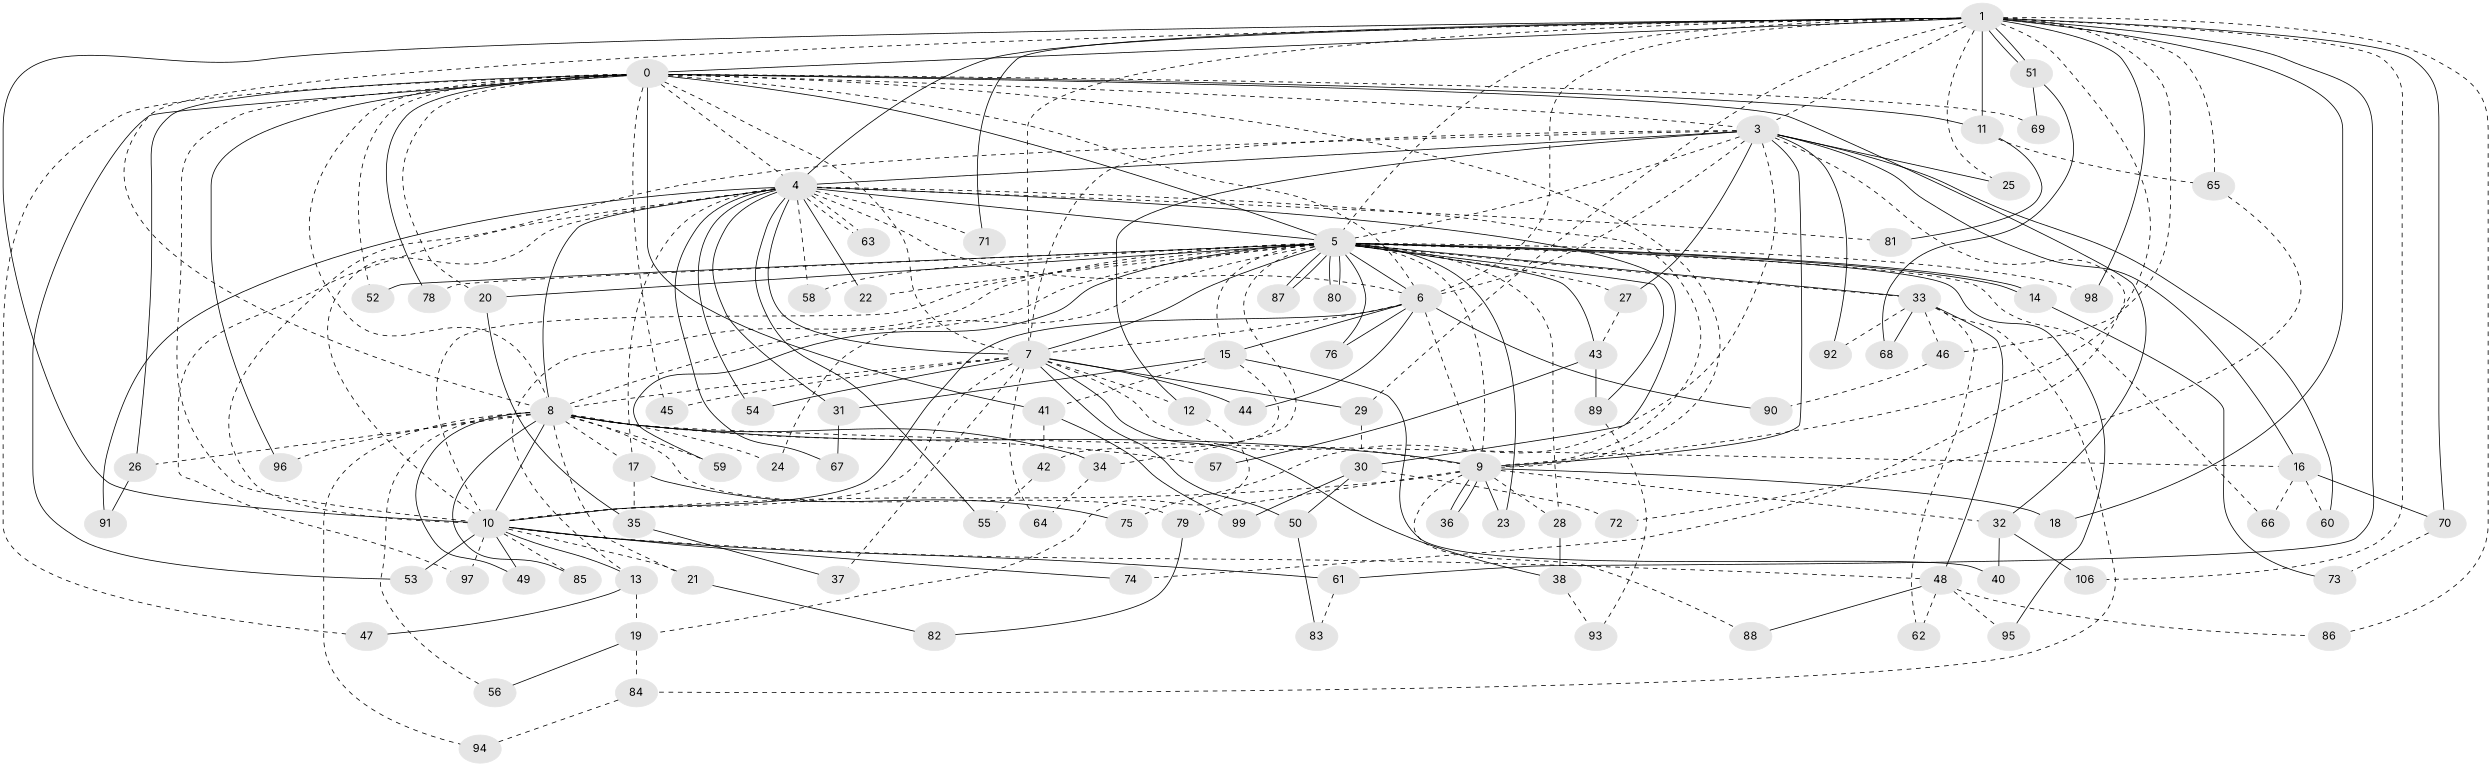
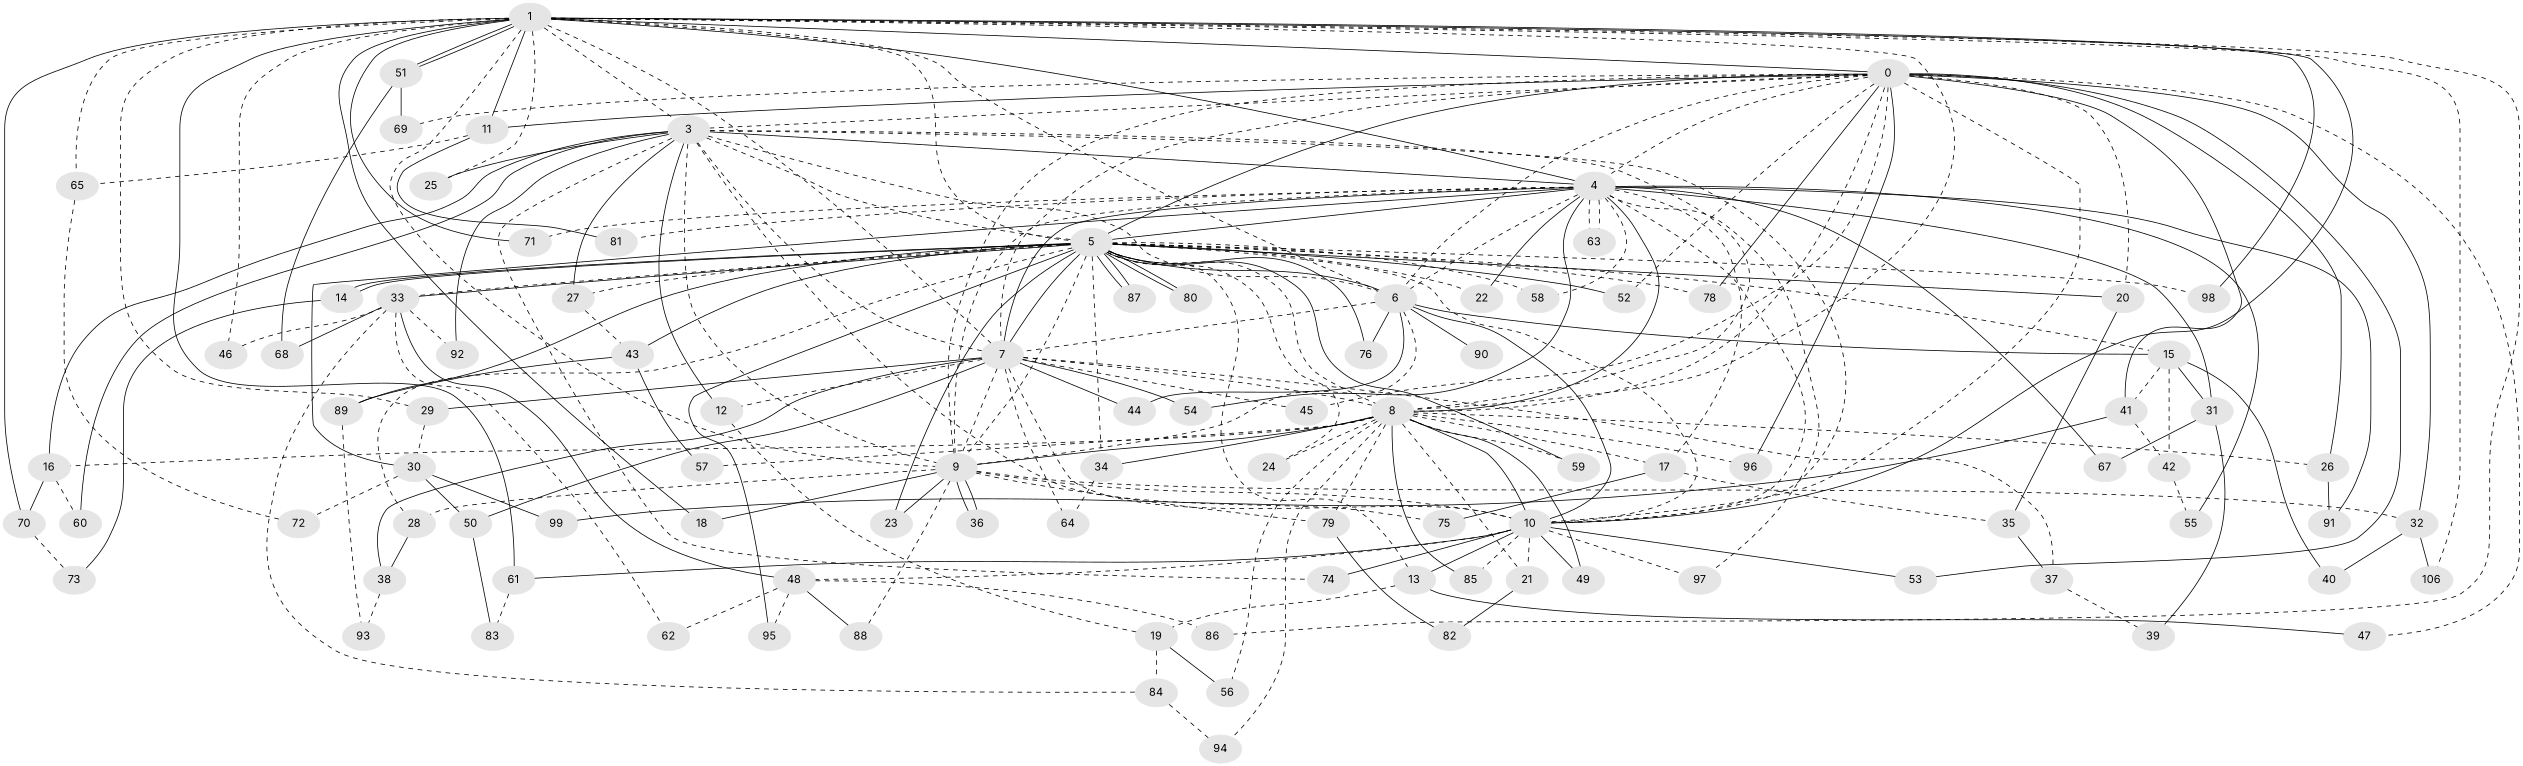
none -> (1592, 165)
(1859, 387) -> none
(1801, 414) -> (732, 361)
(2268, 524) -> none
none -> (2153, 637)
